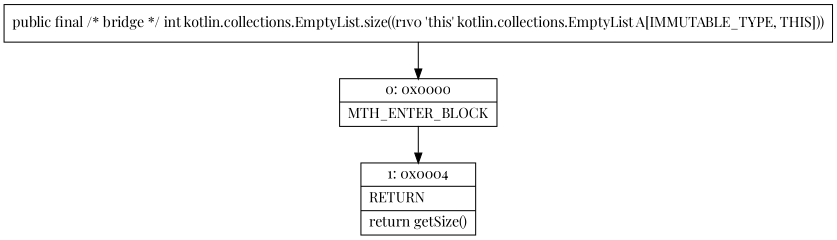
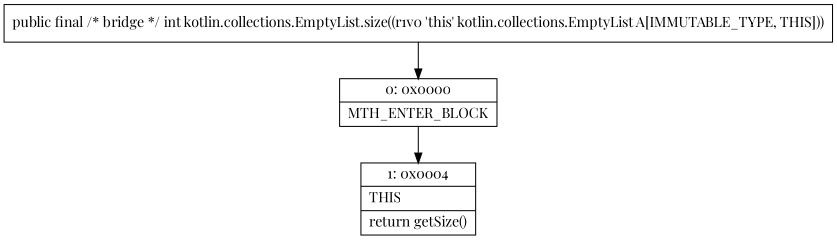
(397, 198) -> (385, 198)
